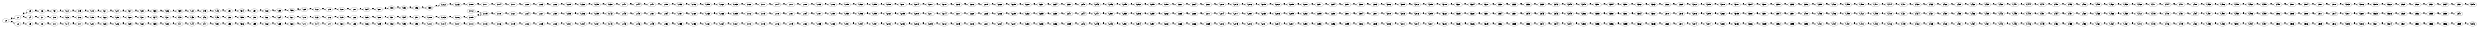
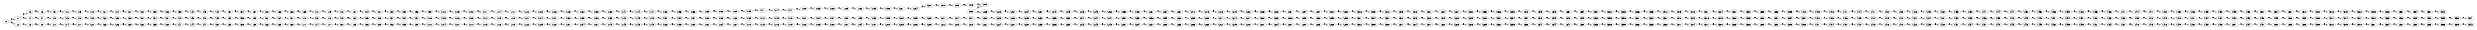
(992, 5) -> (977, 8)
(477, 16) -> (477, 18)
